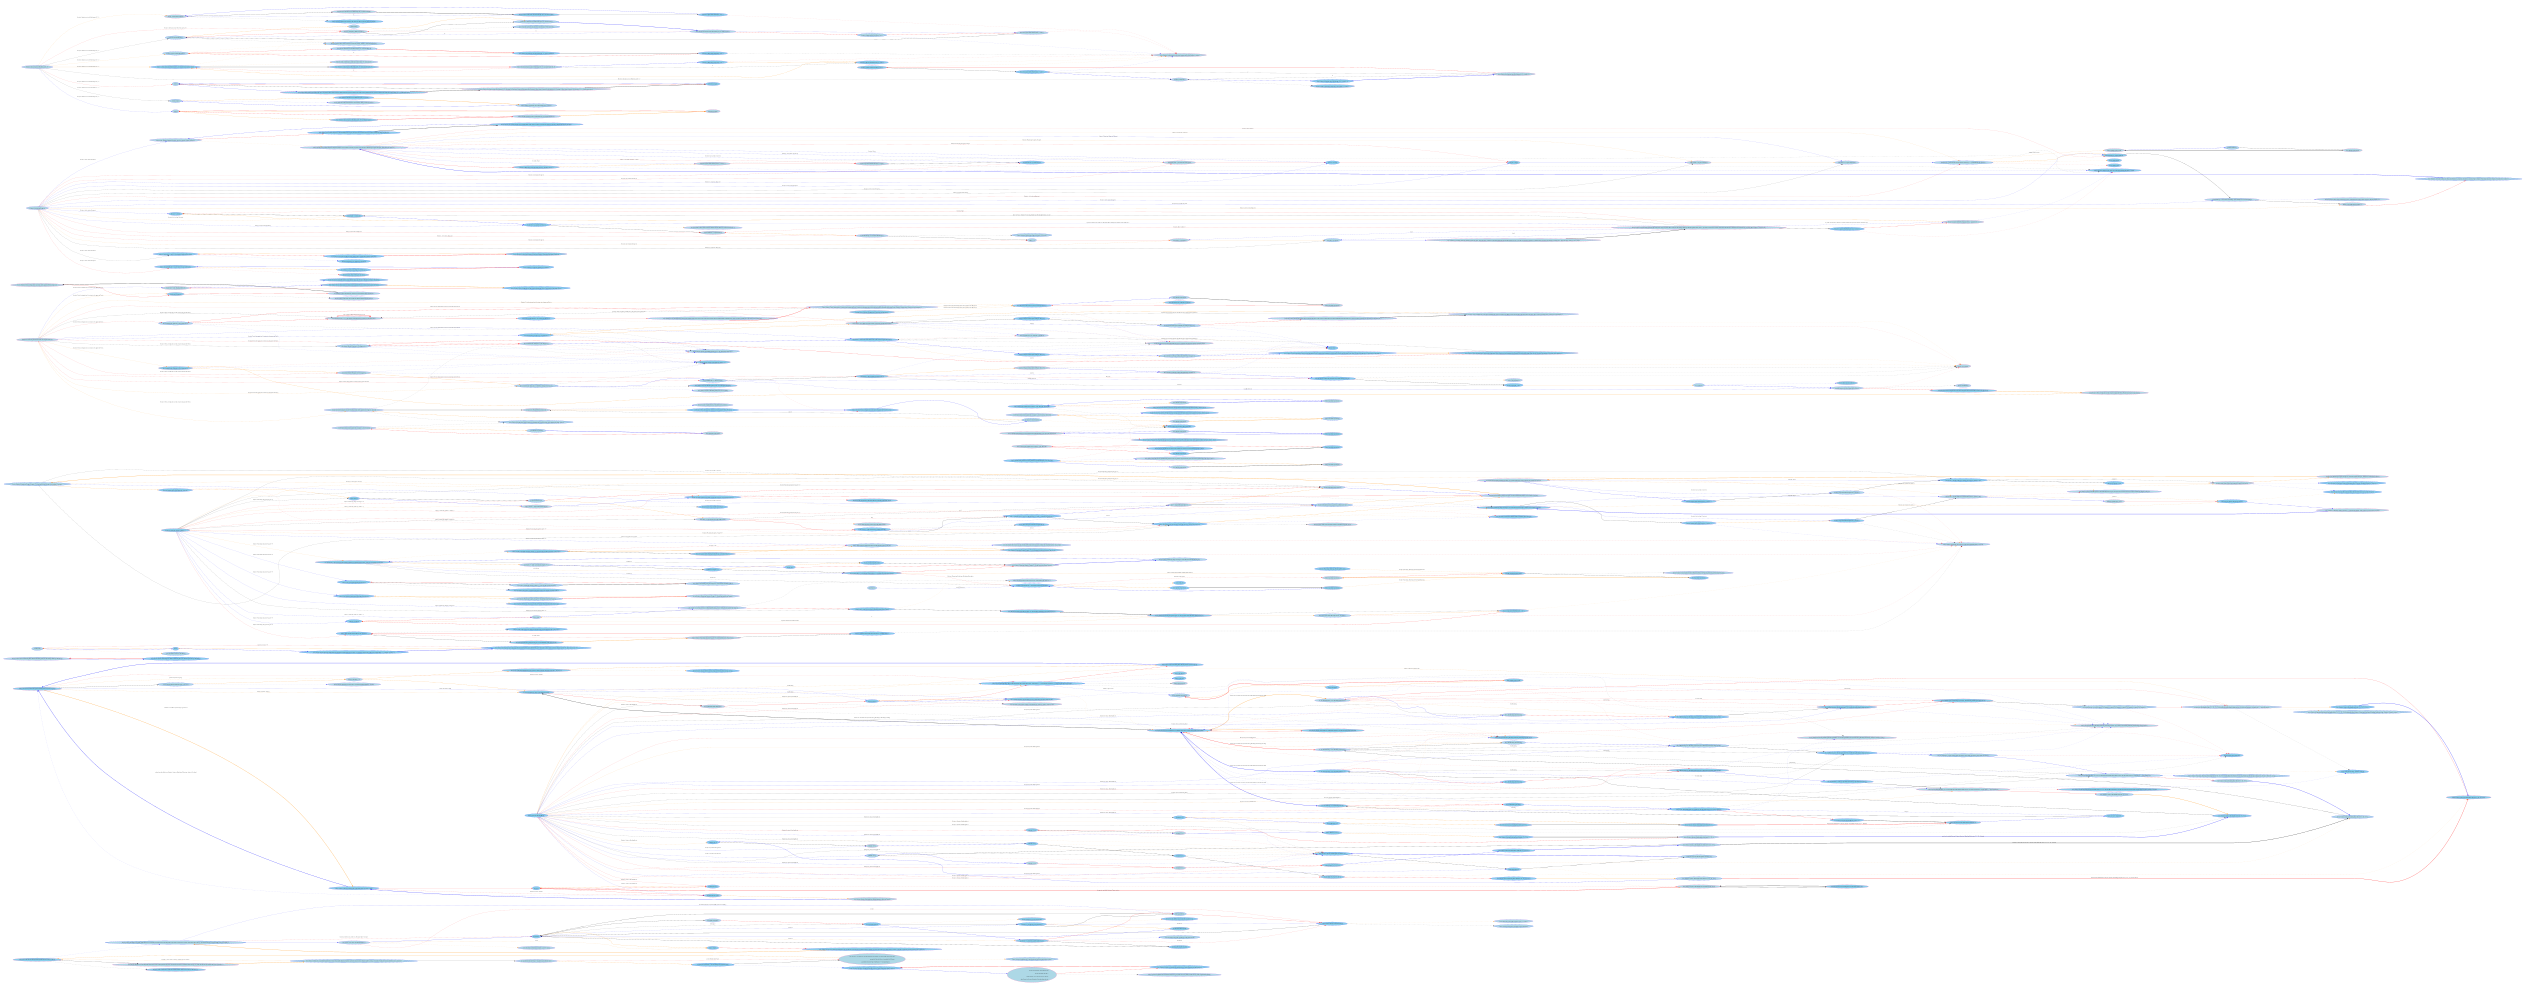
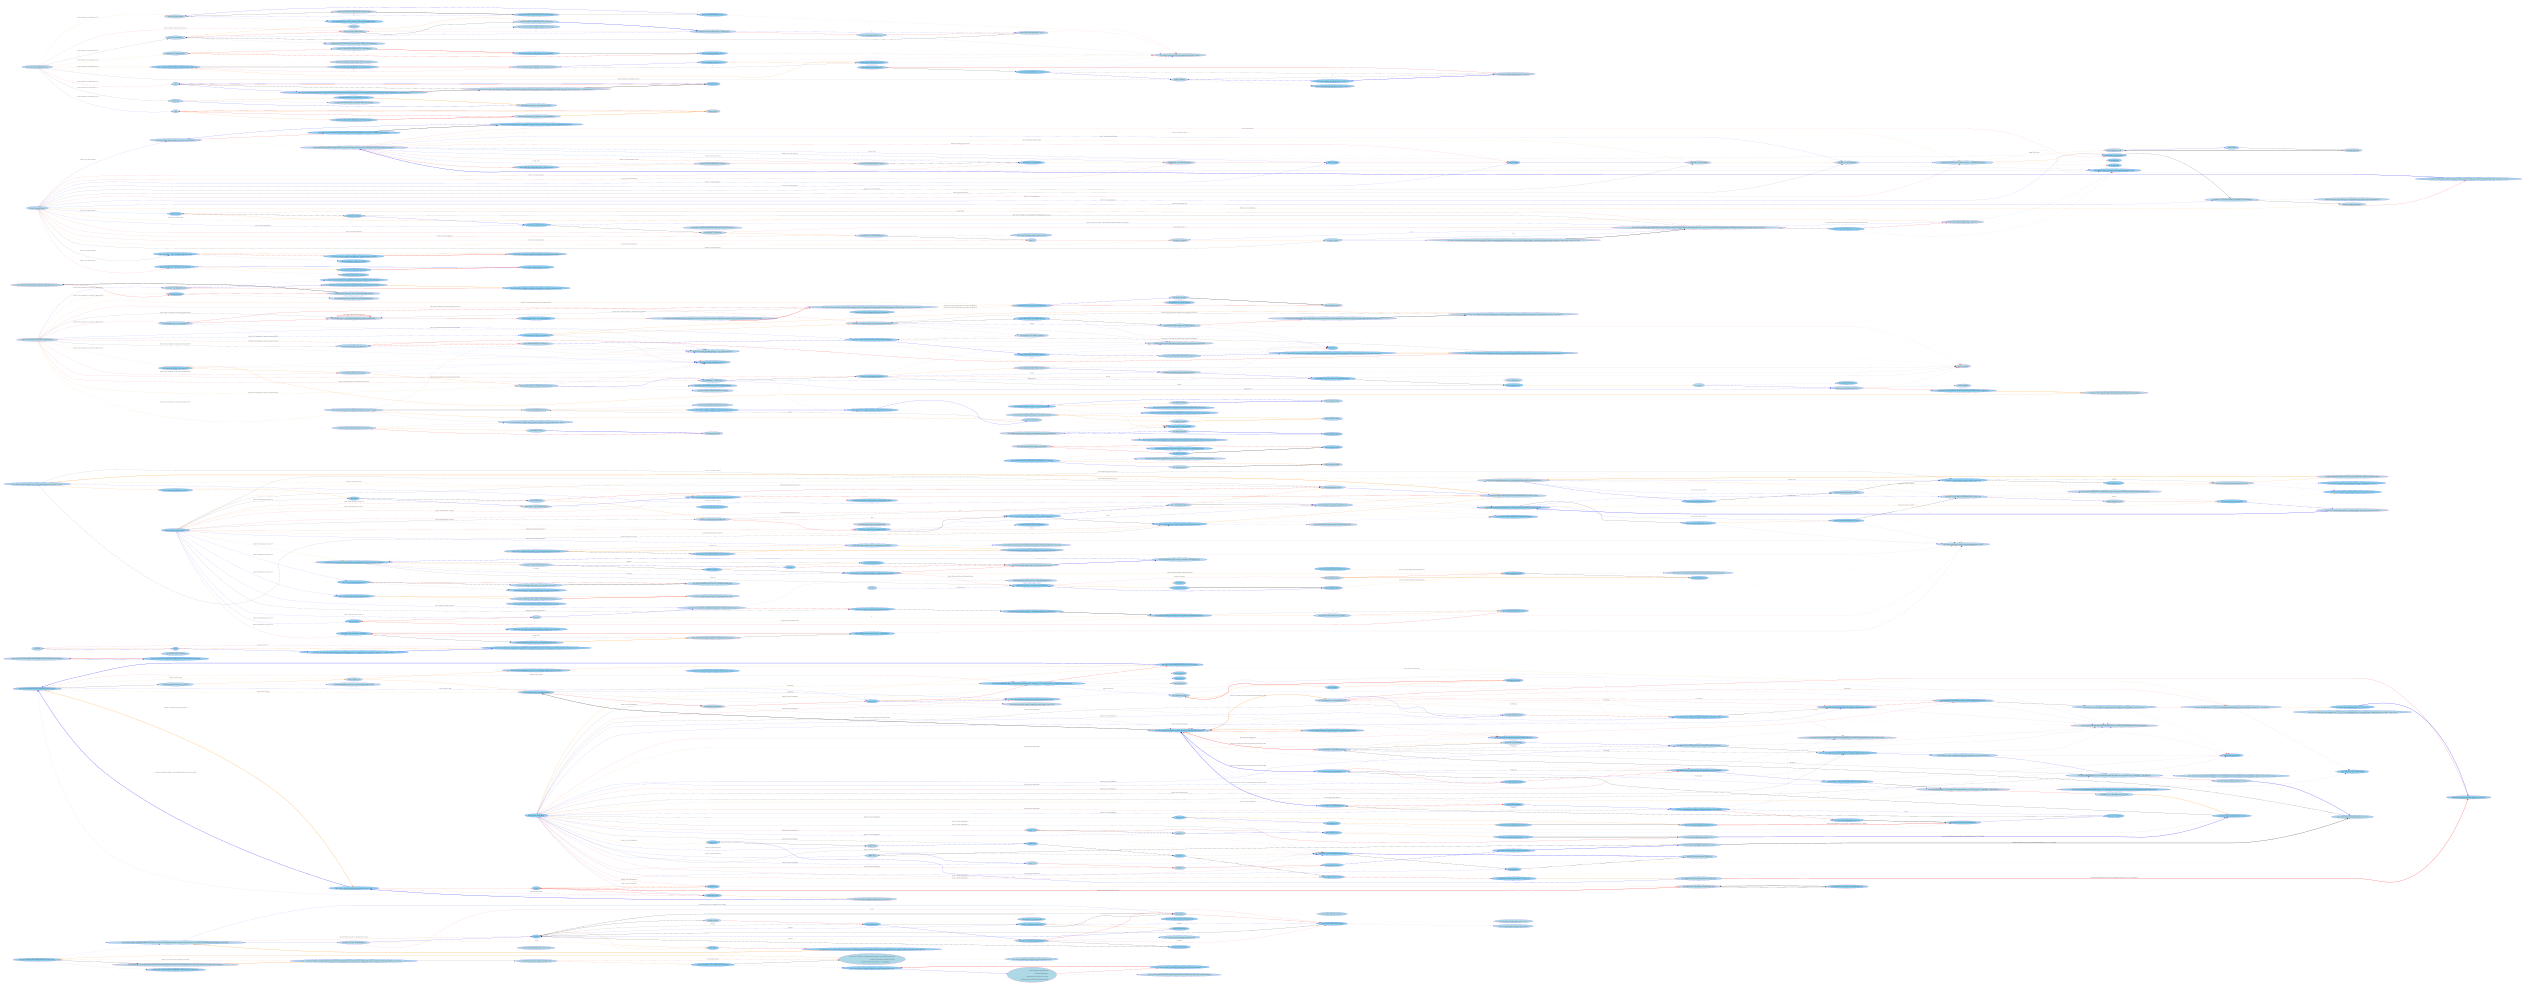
none -> (1332, 914)
